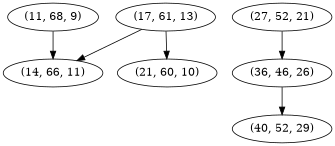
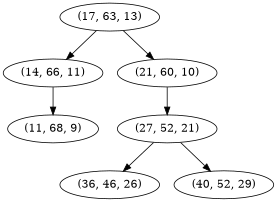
(166, 17) -> (110, 17)
(53, 41) -> (53, 97)
none -> (167, 97)
(282, 97) -> (193, 154)
